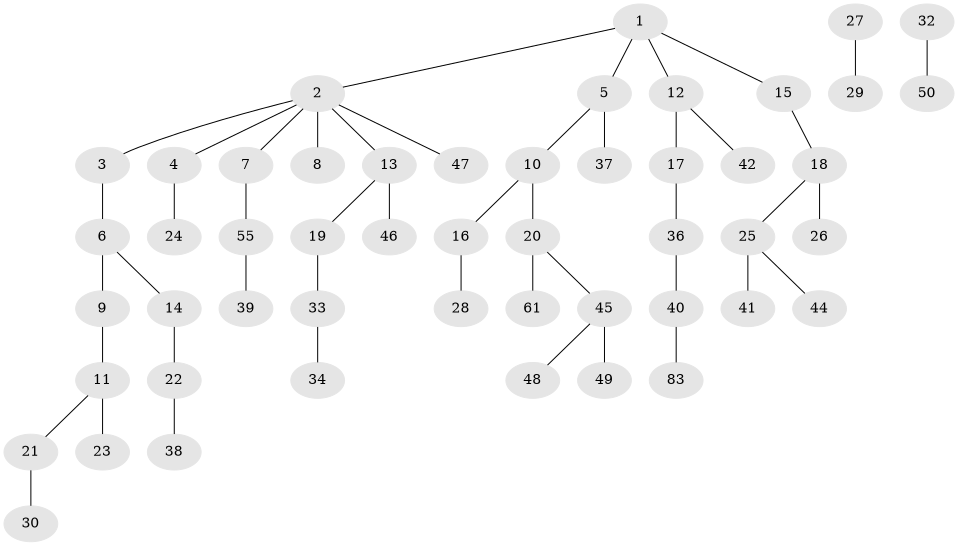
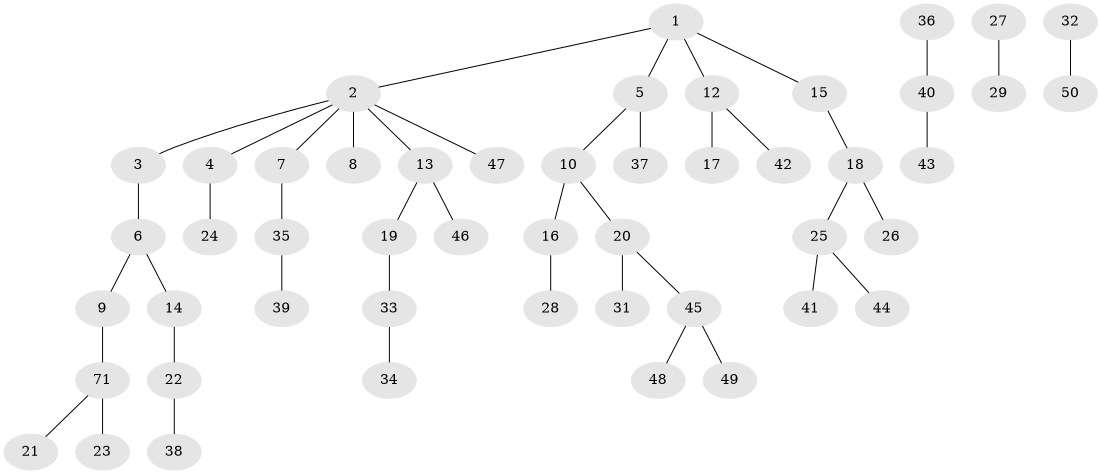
(676, 201) -> none
(246, 237) -> (282, 237)
(533, 309) -> (622, 309)
(103, 380) -> (103, 380)
(676, 380) -> (927, 165)
(31, 524) -> none
